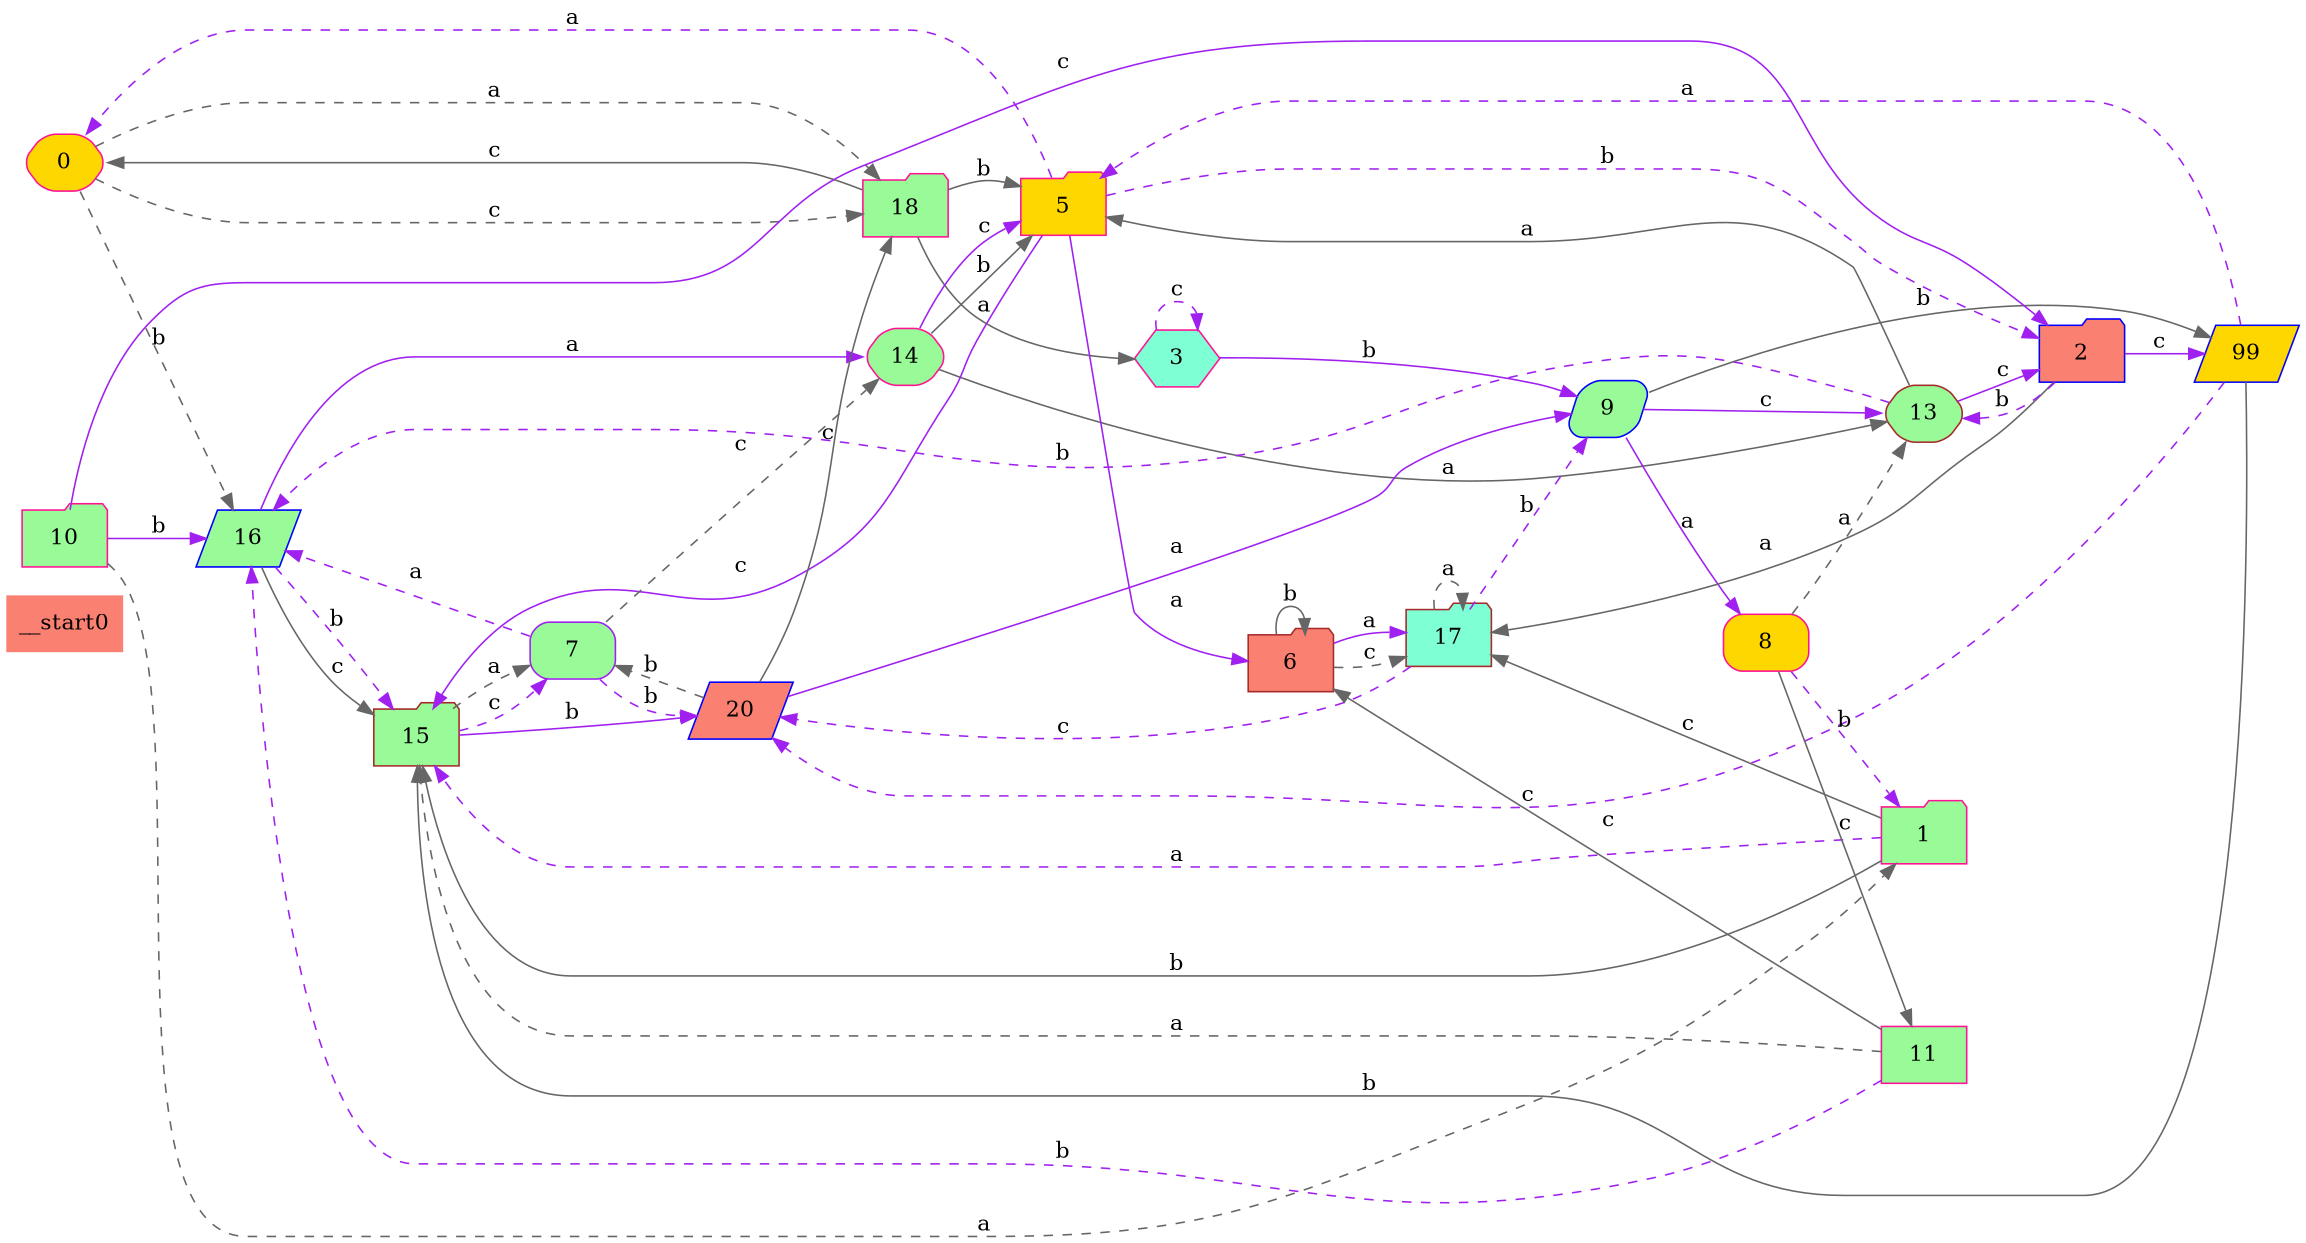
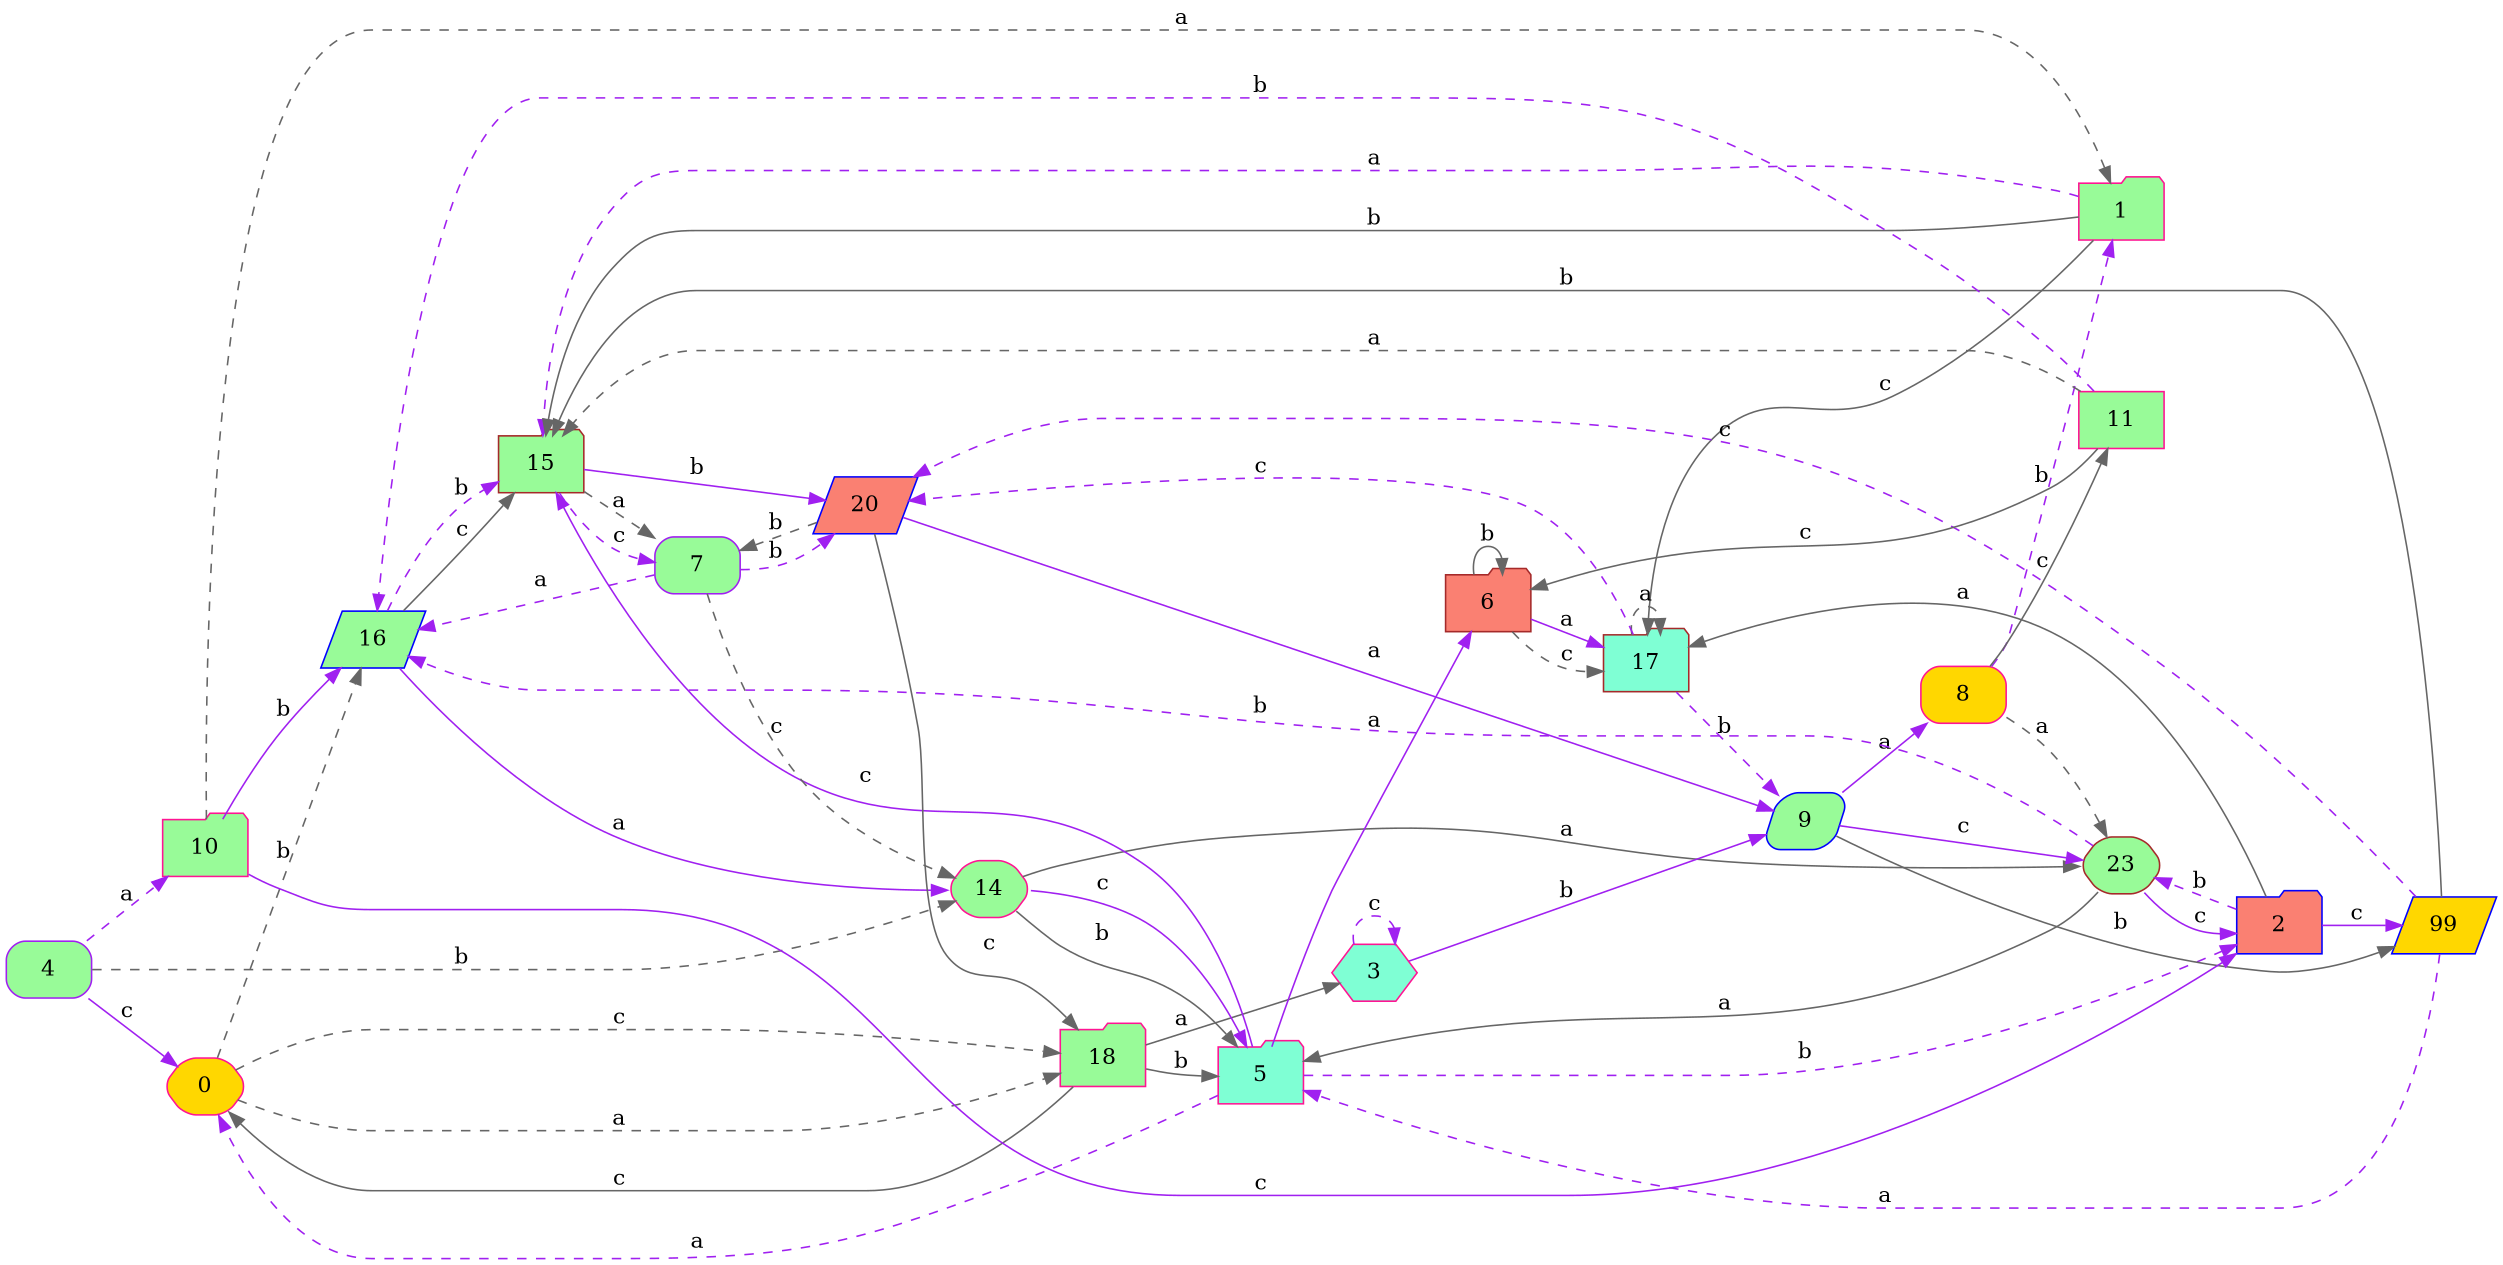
(1063, 207) -> (1261, 1075)
(1924, 414) -> (2121, 865)
(65, 624) -> none
none -> (49, 970)
